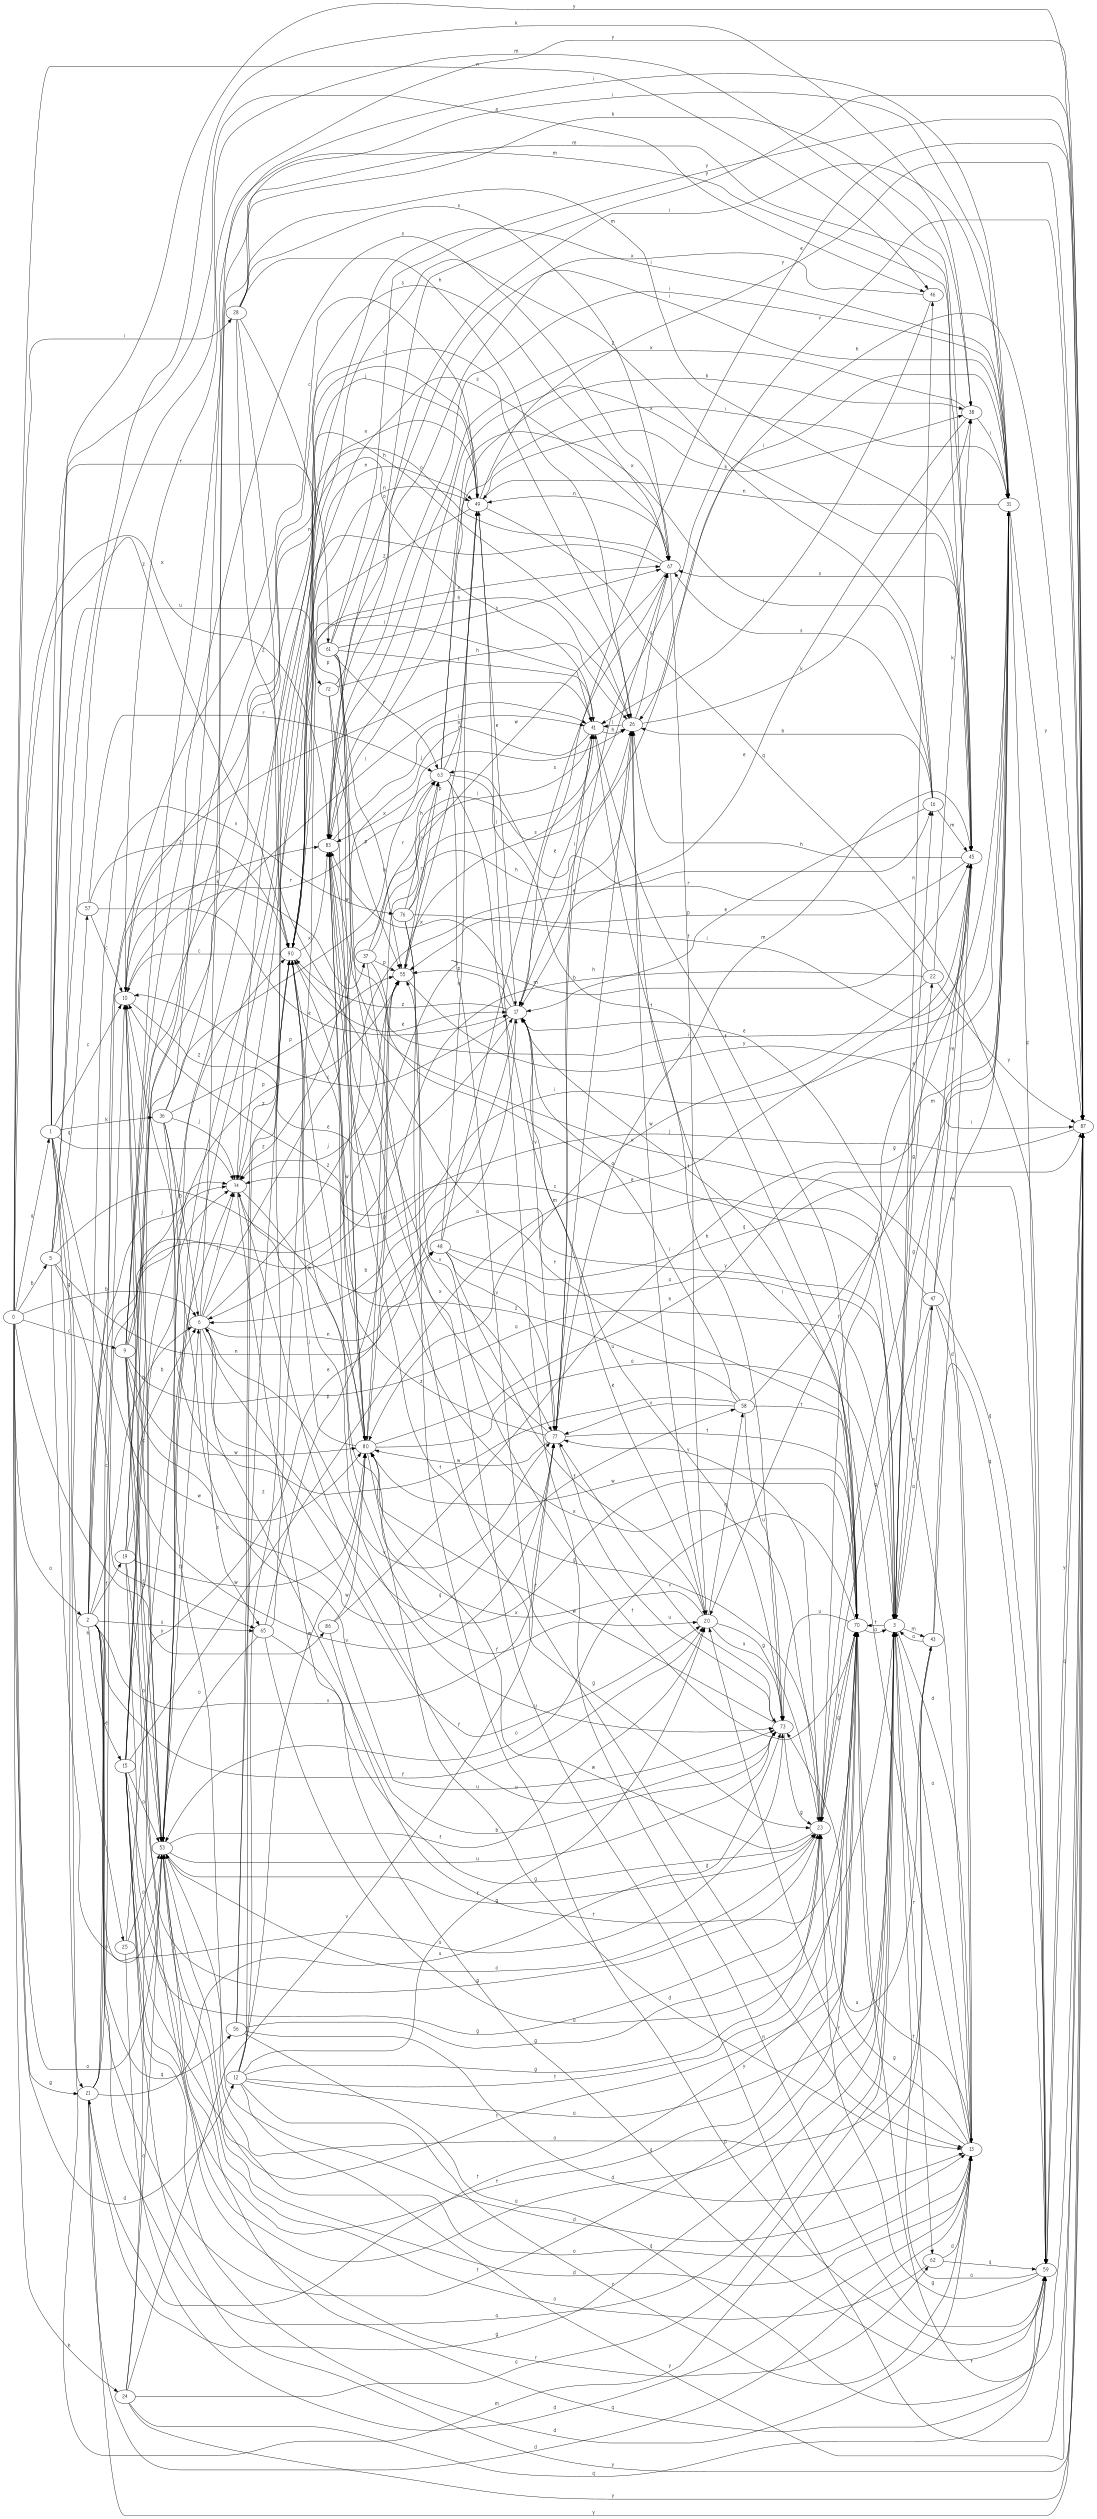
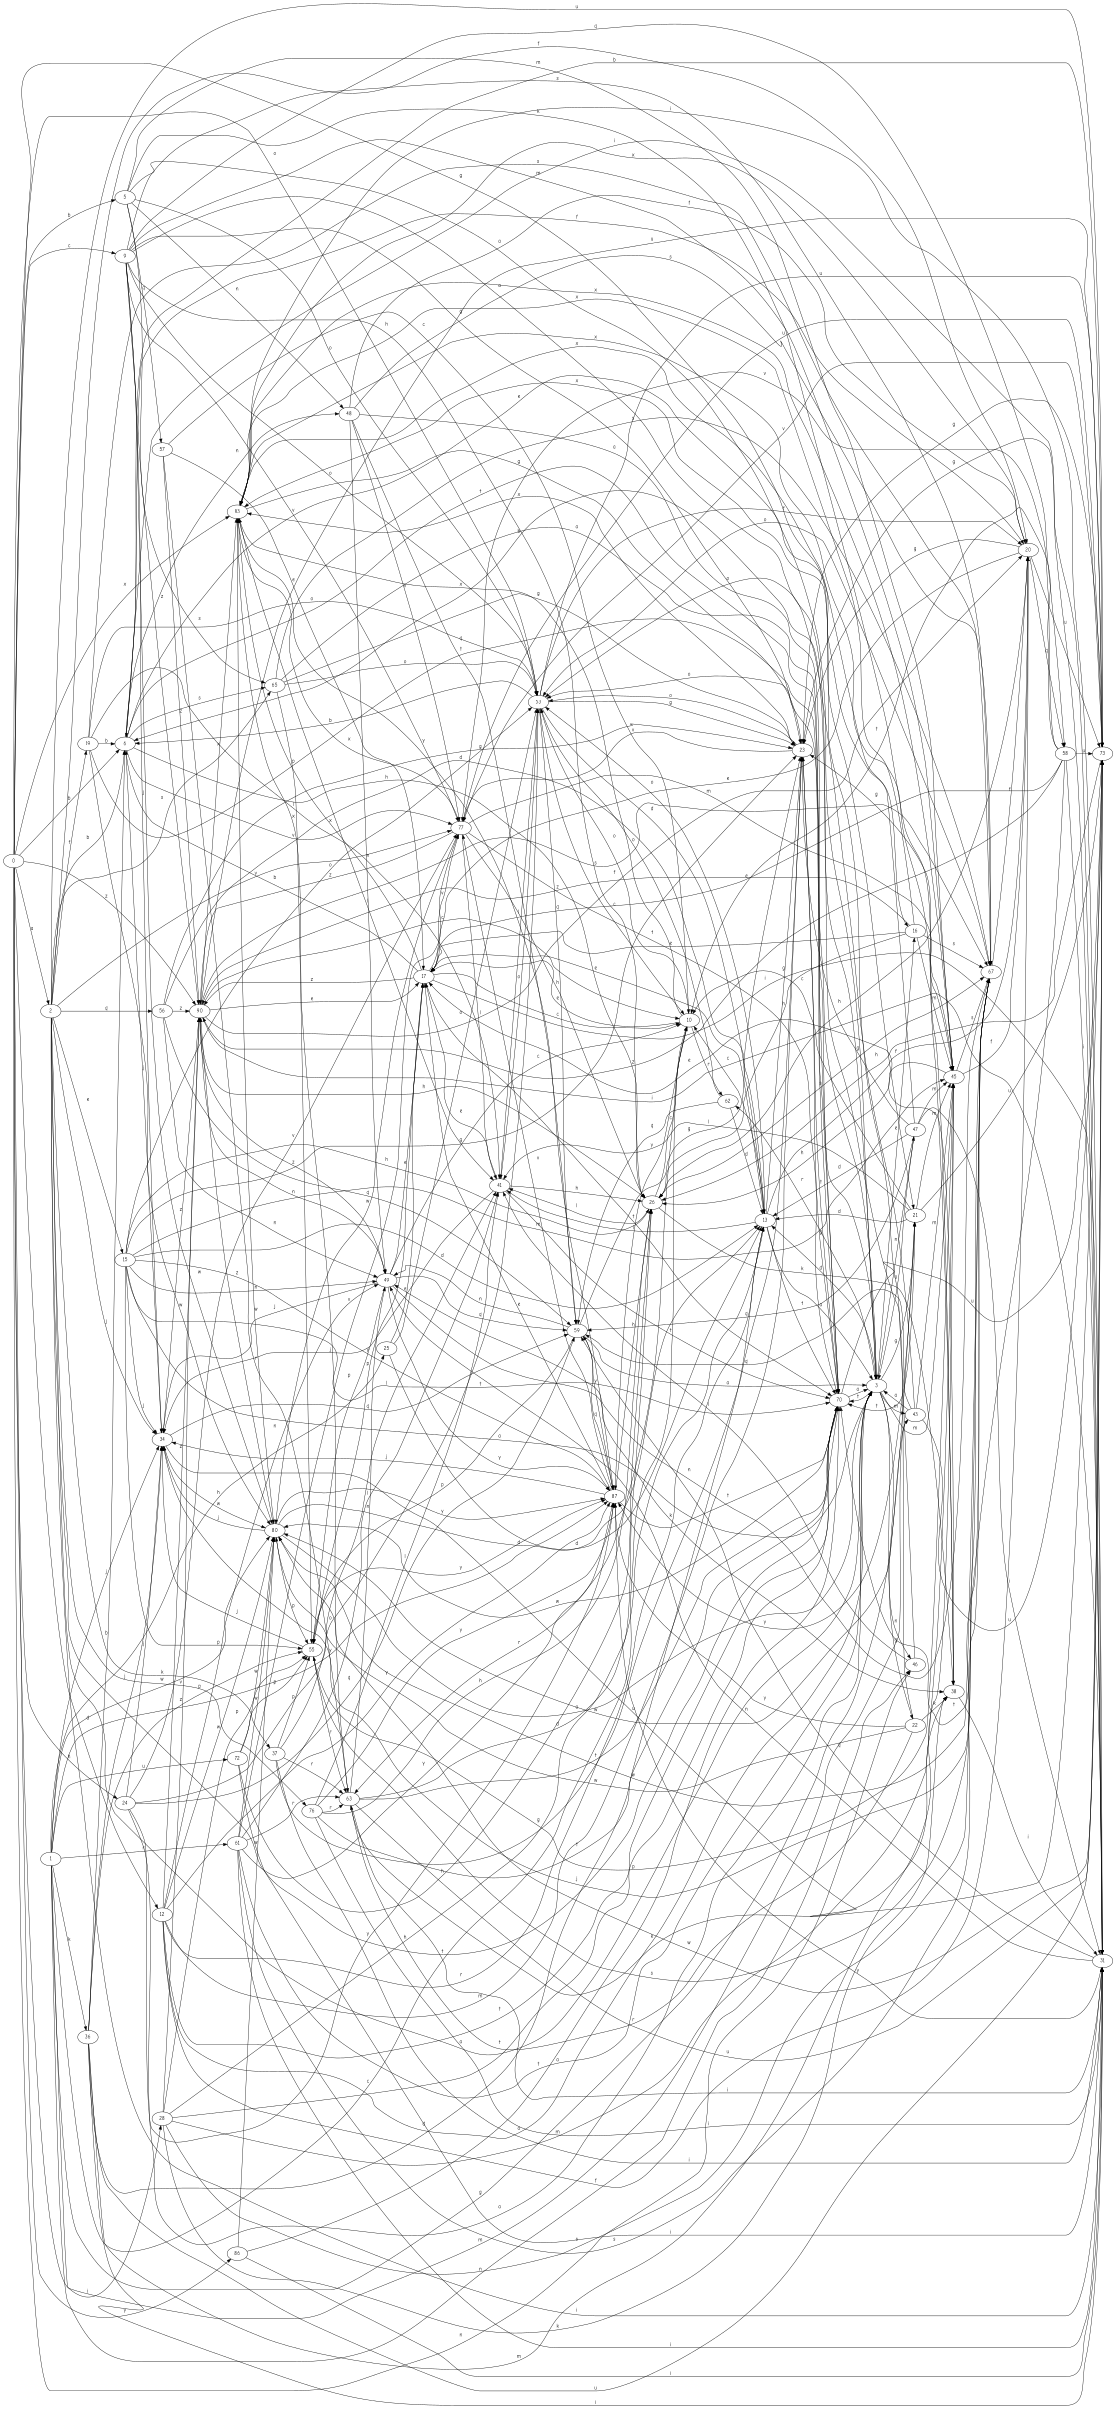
(32, 1226) -> none
(536, 1758) -> (673, 1724)
(536, 2069) -> (480, 1996)
